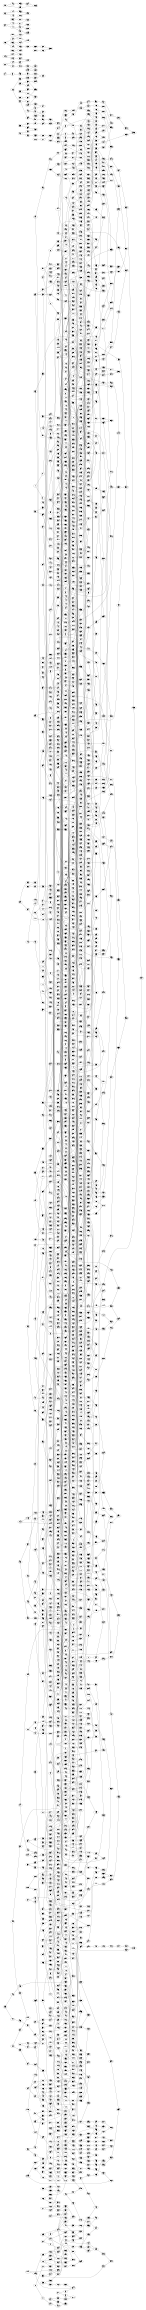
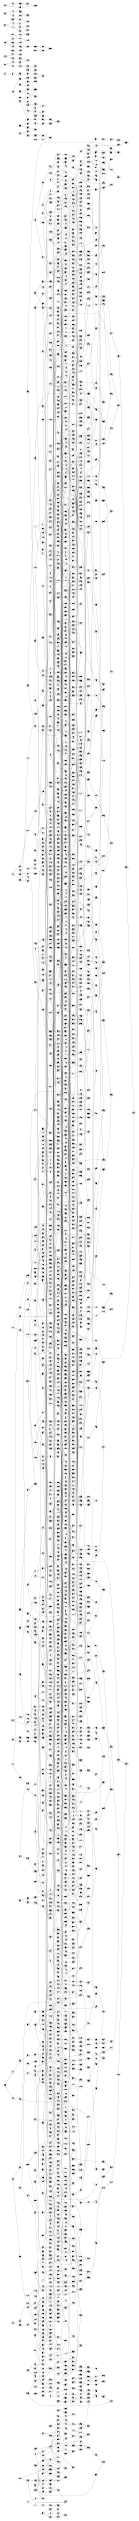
(81, 542) -> none
